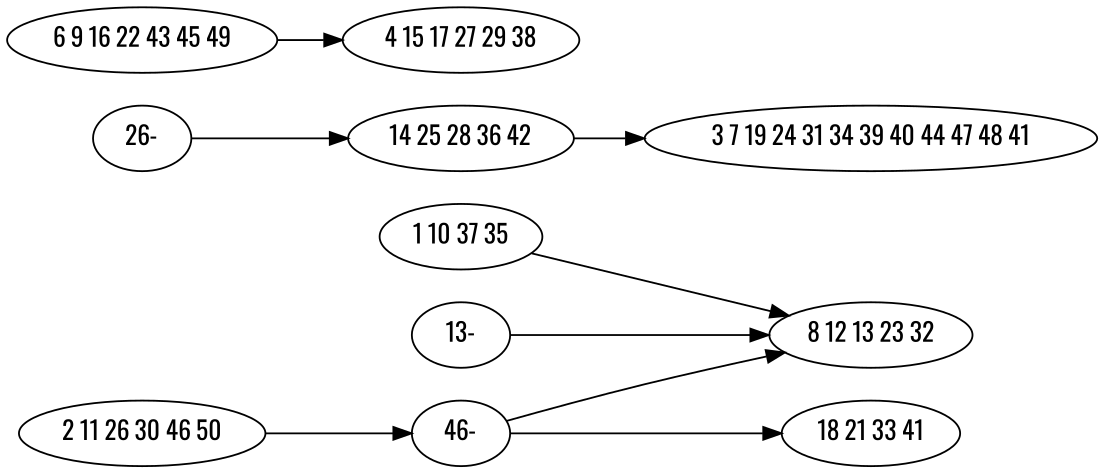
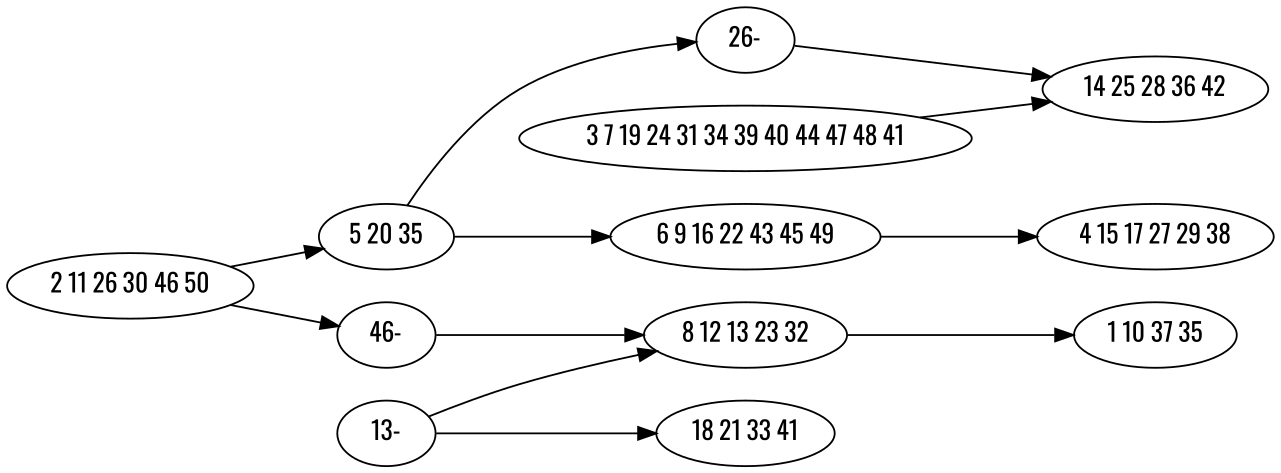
(600, 138) -> (976, 111)
none -> (386, 237)
(651, 282) -> (951, 335)
(637, 433) -> (537, 433)
